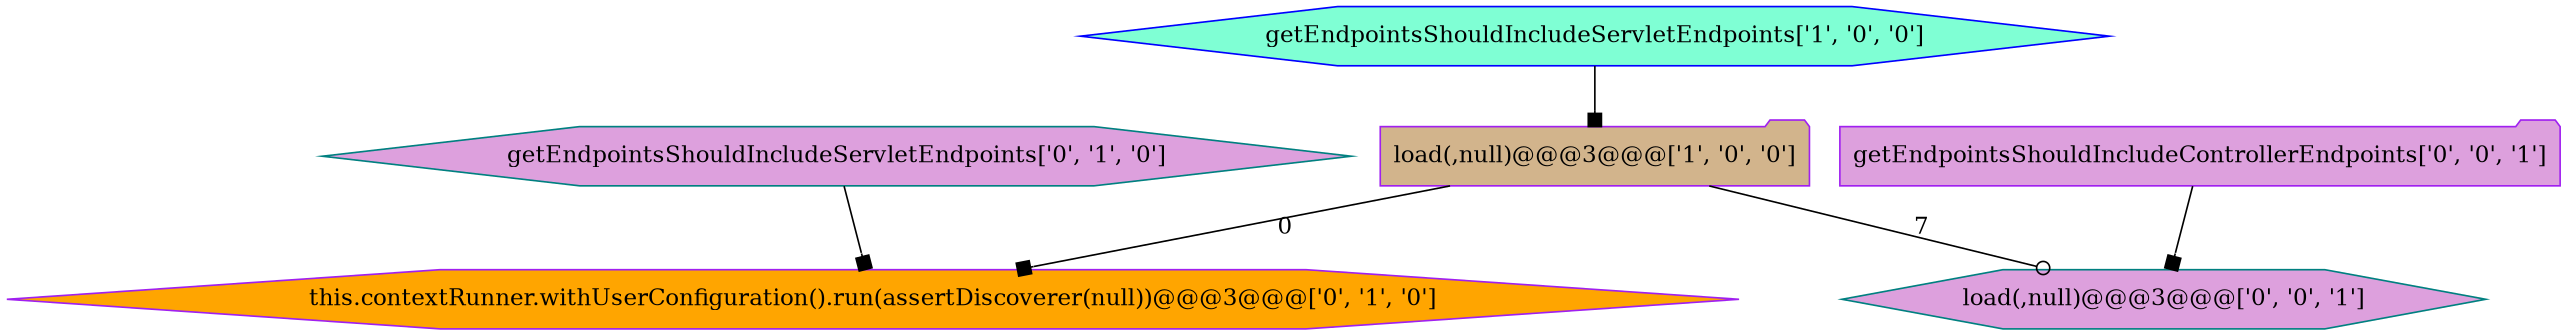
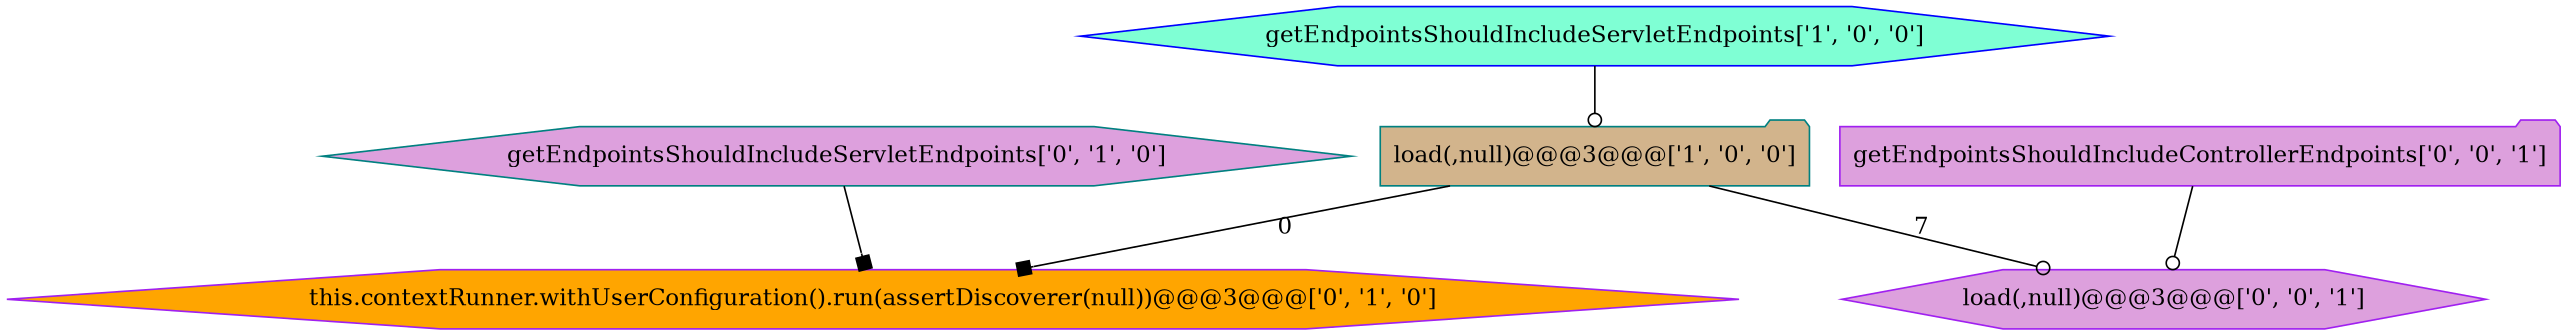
(1595, 88) -> (1595, 90)
(1595, 156) -> (1595, 156)
(2184, 219) -> (2184, 221)
(2164, 299) -> (2164, 299)
